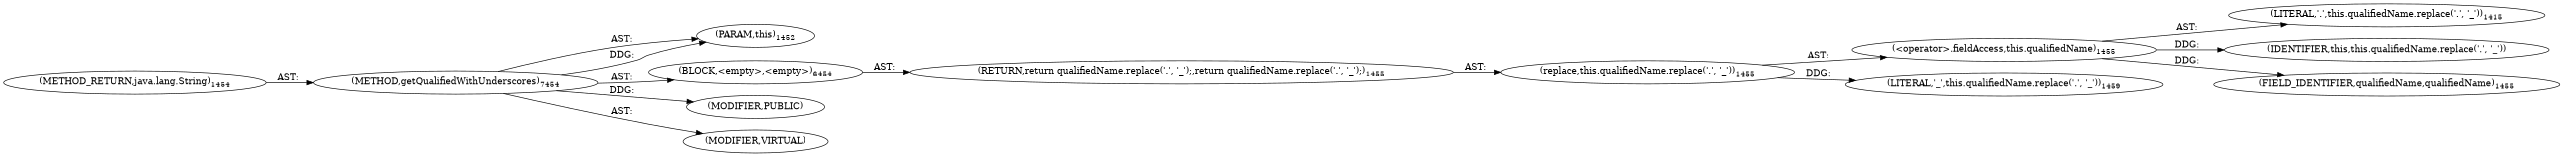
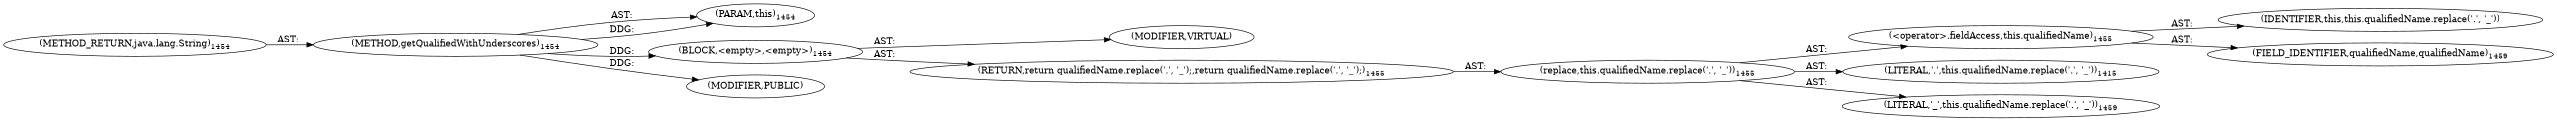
(2192, 33) -> (1815, 72)
(786, 35) -> (786, 14)
(2188, 45) -> (2184, 24)
(2188, 61) -> (2184, 40)
(823, 71) -> (823, 51)
(1820, 74) -> (1818, 83)
(623, 77) -> (623, 52)
(550, 82) -> (550, 44)
(2505, 84) -> (2498, 53)
(600, 114) -> (981, 44)
